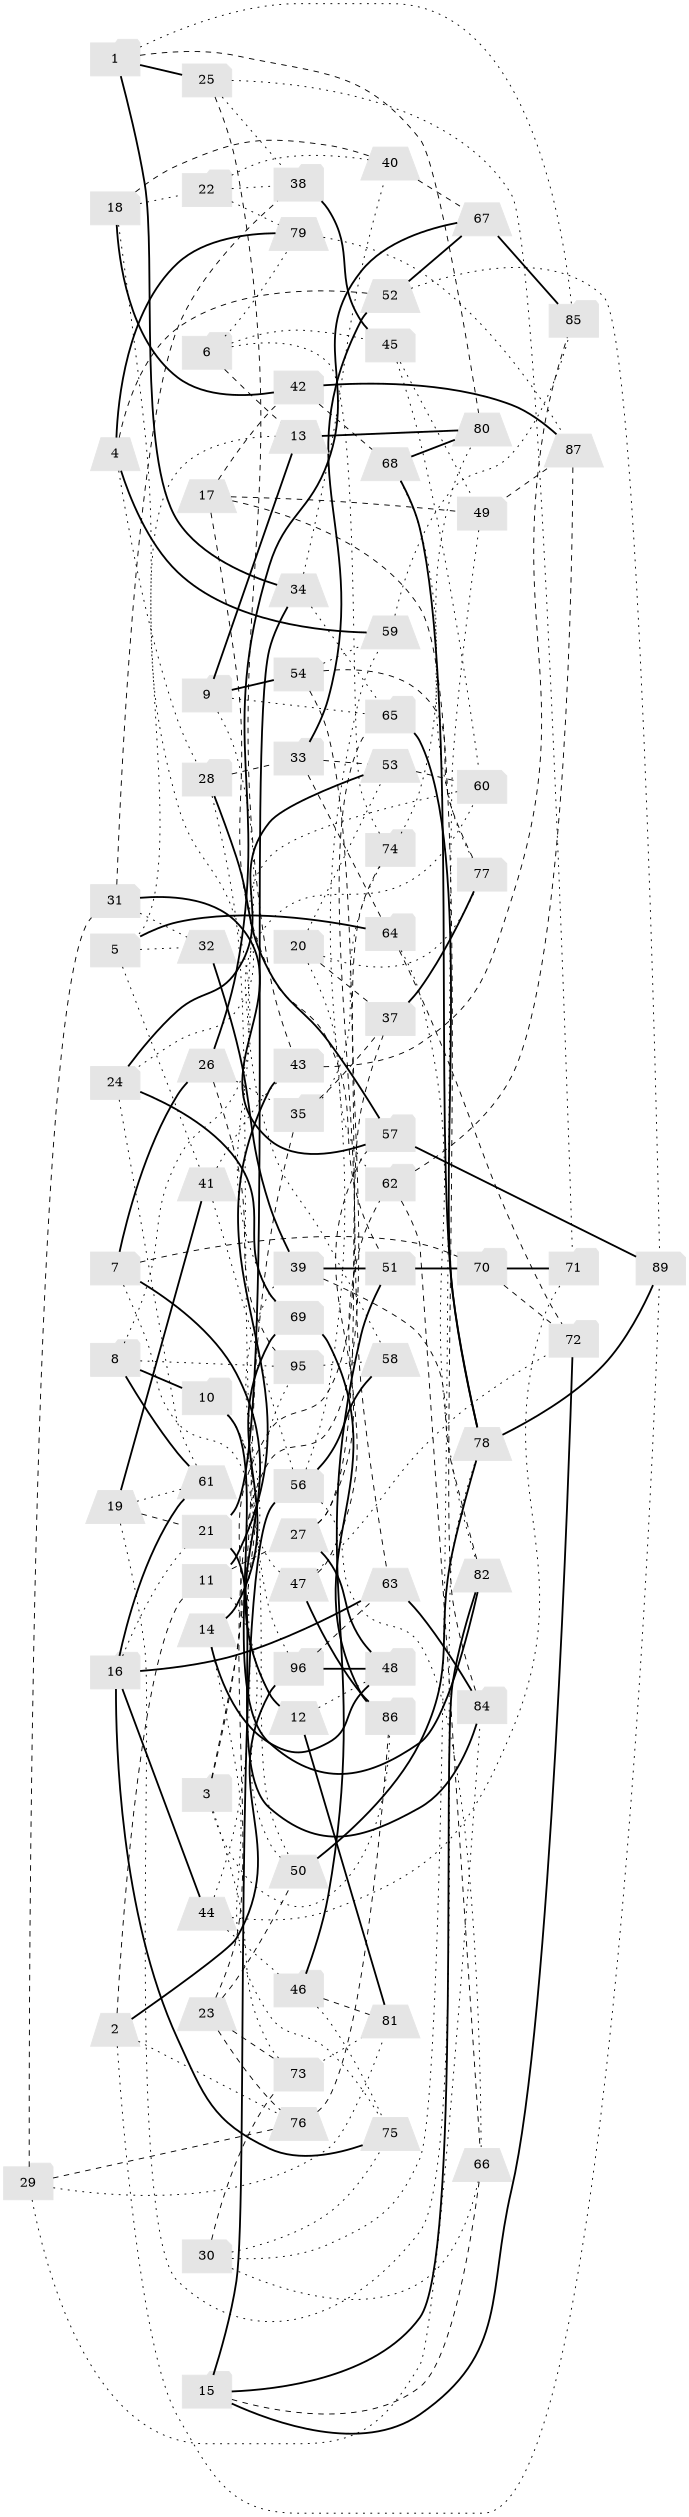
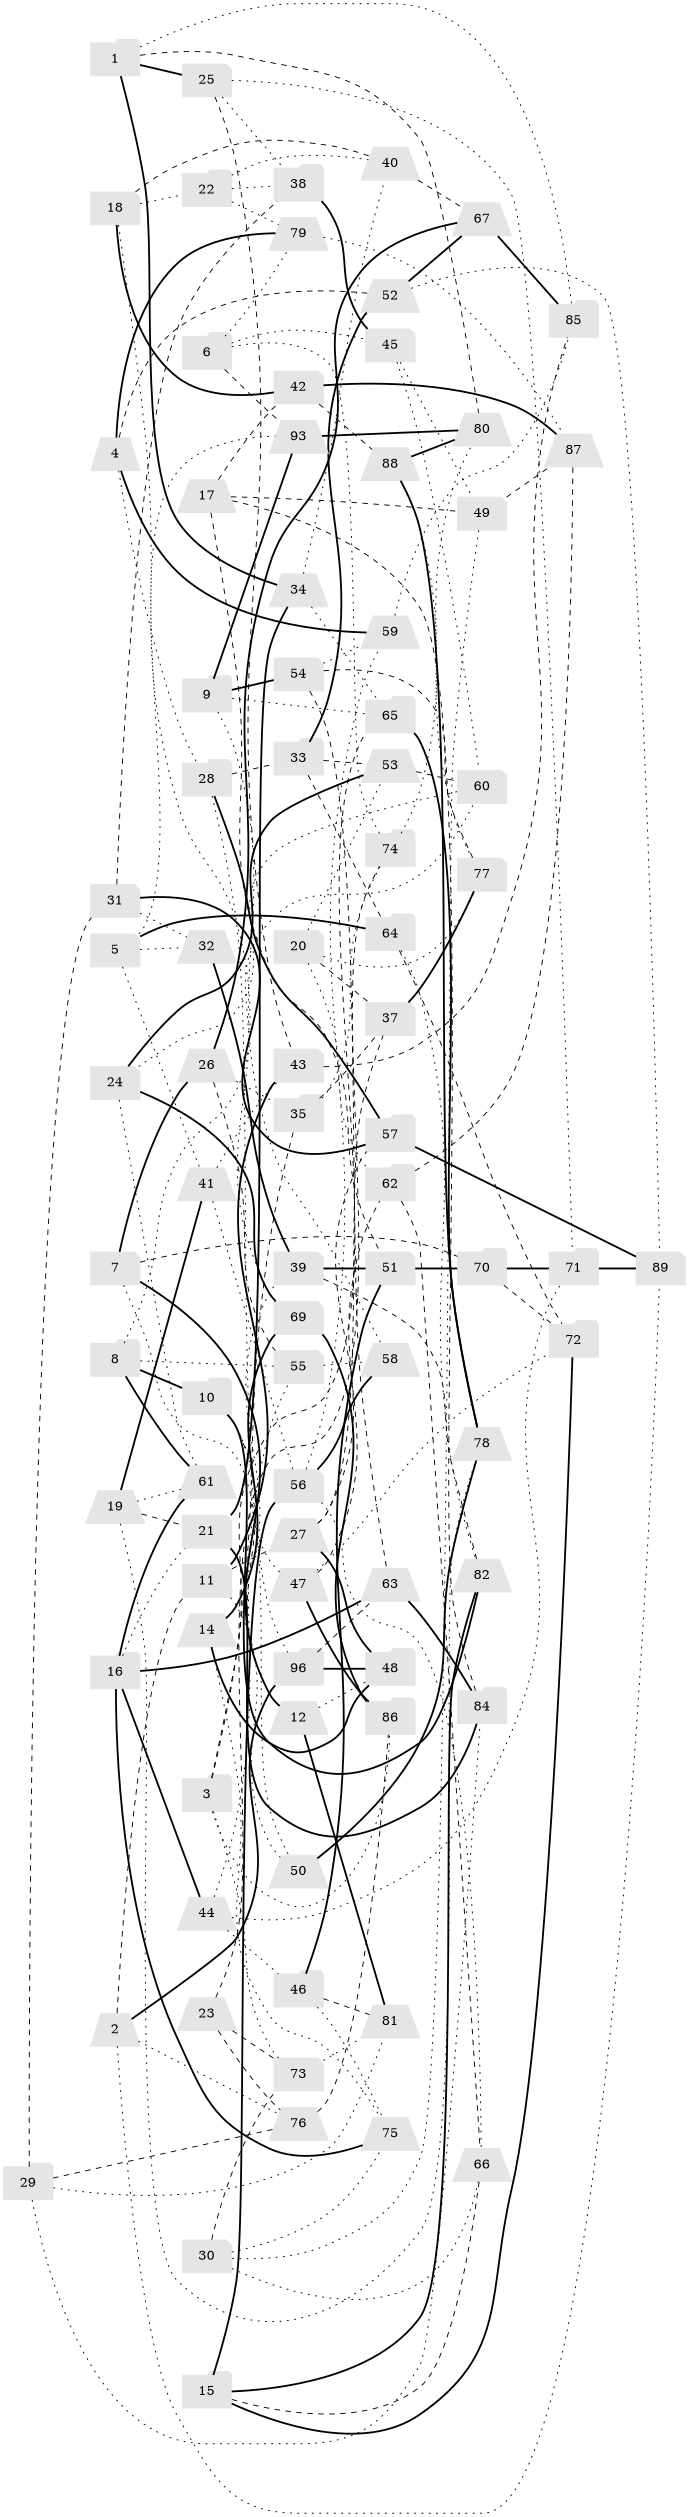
(299, 437) -> (299, 437)
(390, 464) -> (390, 464)
(299, 1367) -> (299, 1367)
(593, 1375) -> (617, 1268)
(259, 1945) -> none
